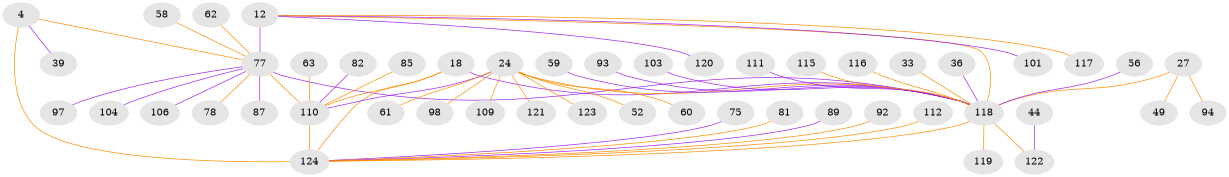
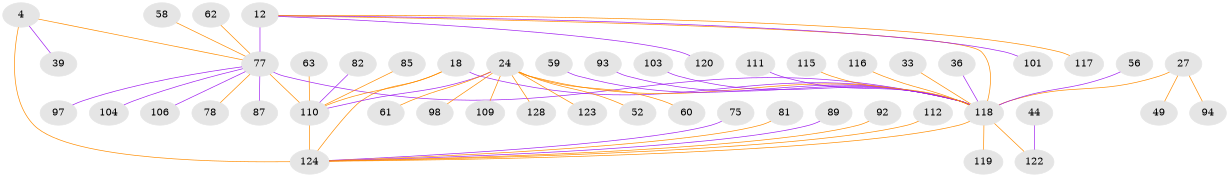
(536, 113) -> (536, 113)
